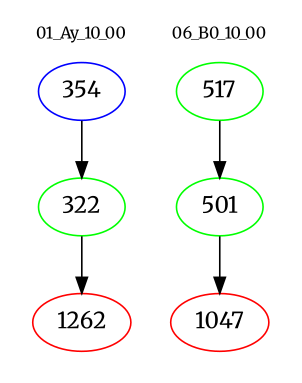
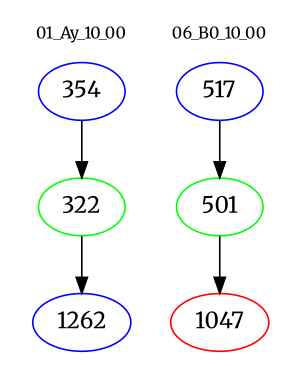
(220, 91) -> (220, 91)
(82, 322) -> (82, 322)
